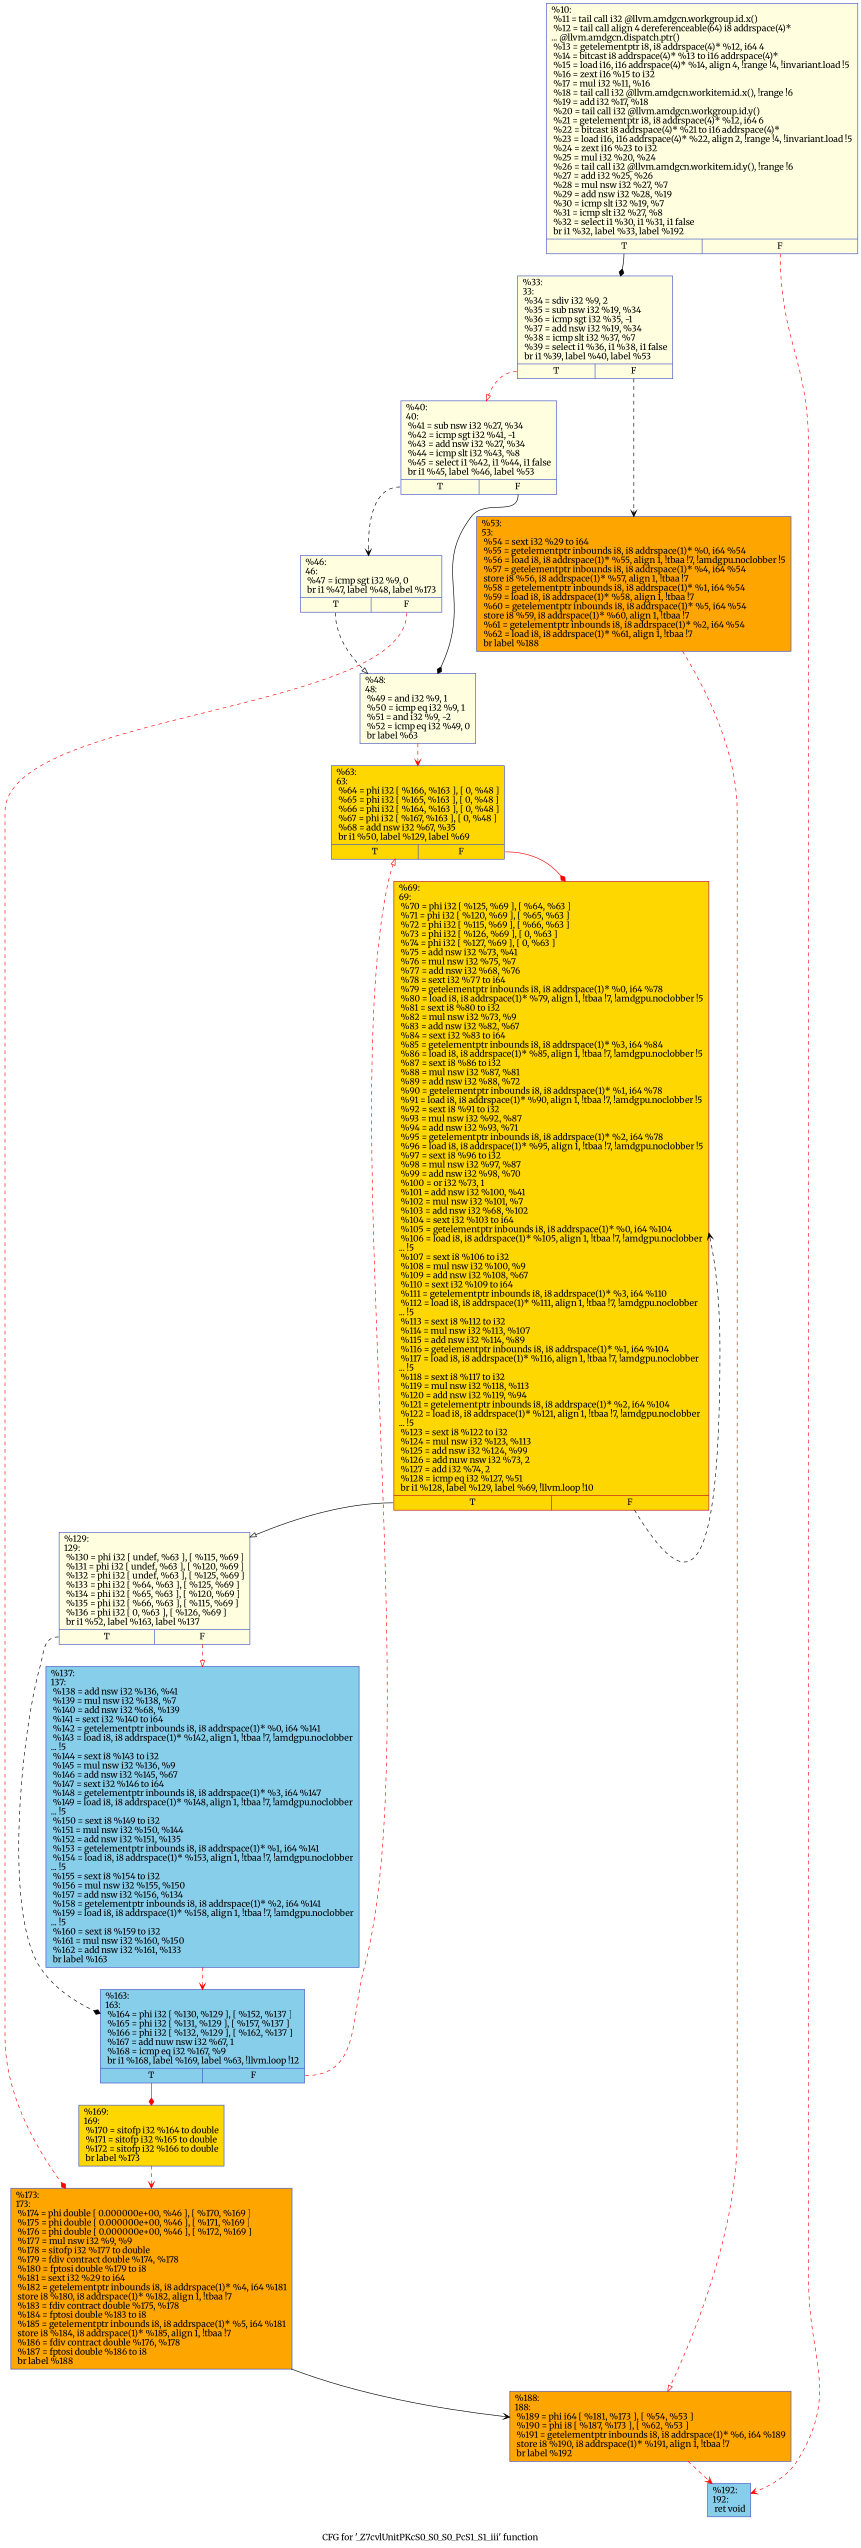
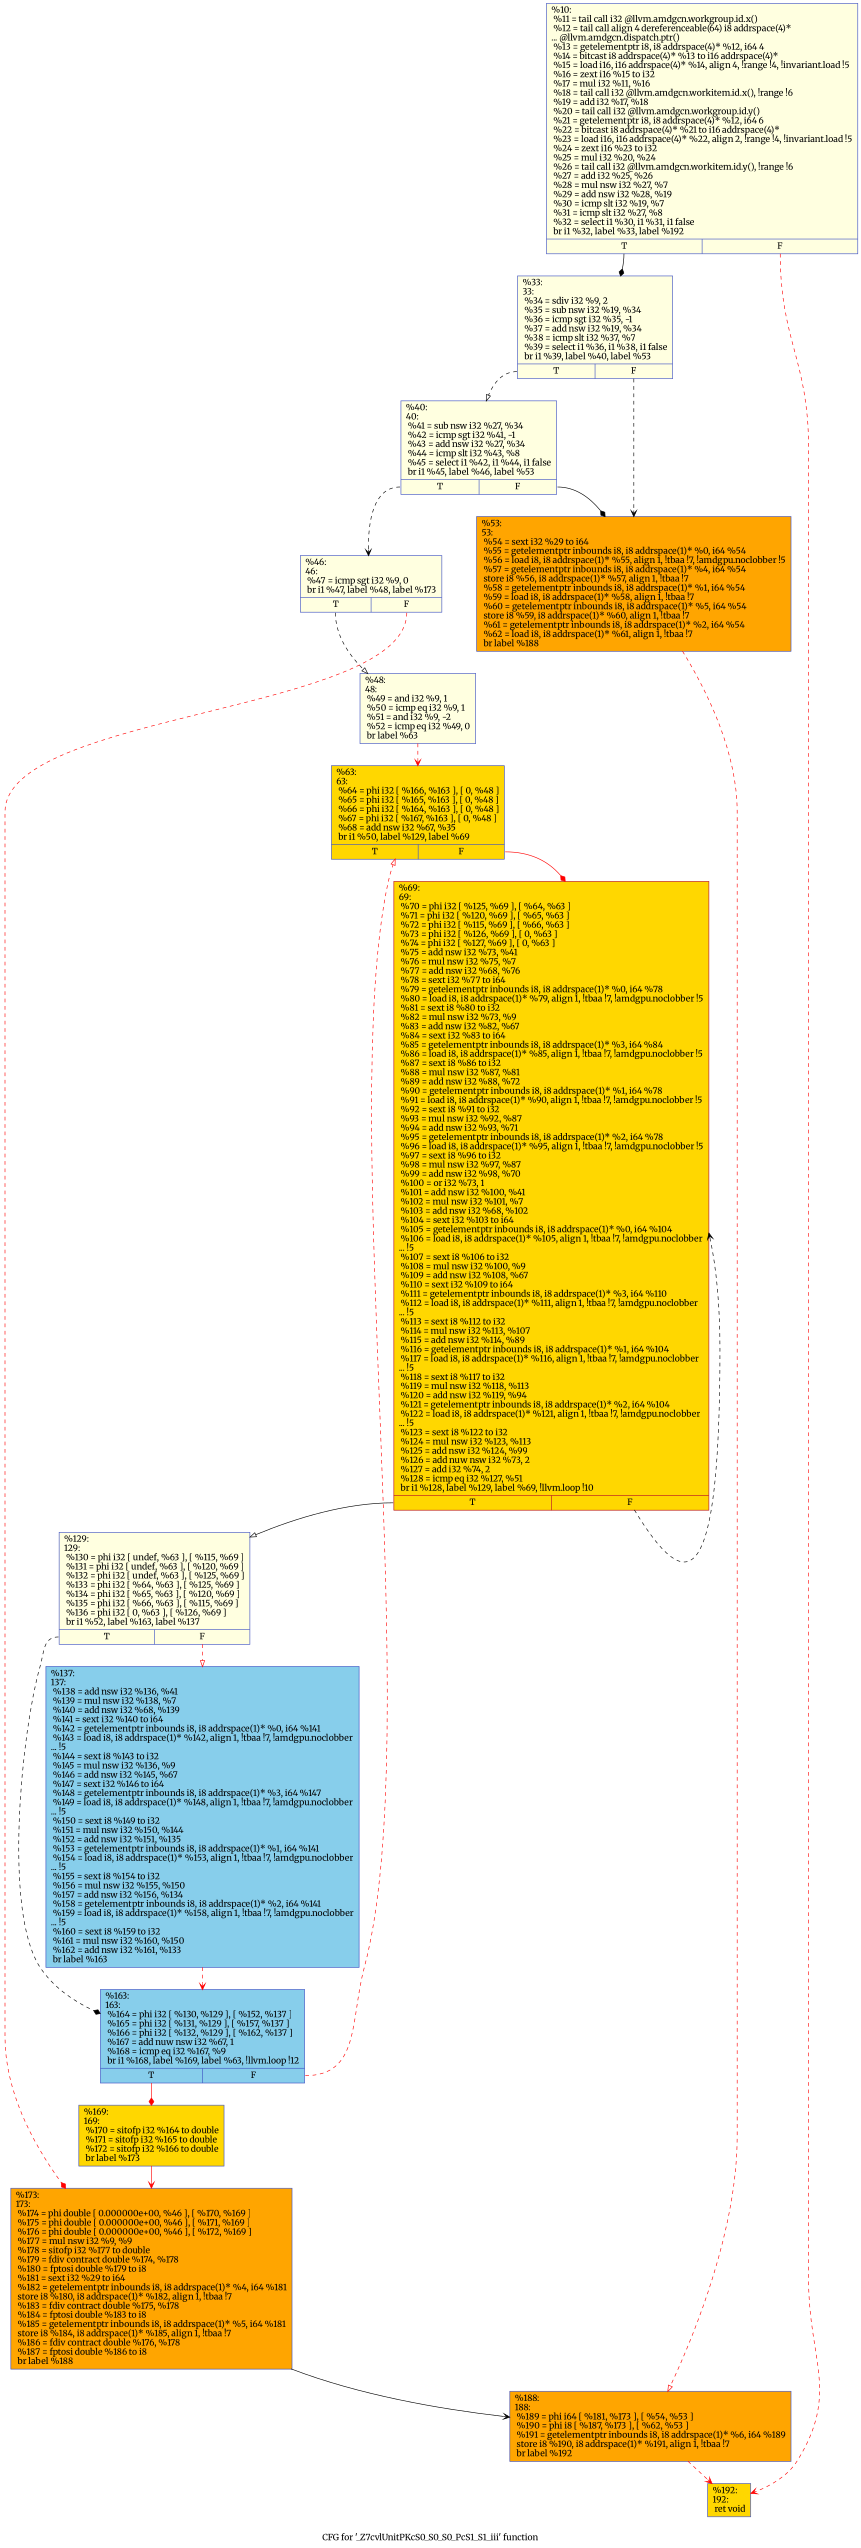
(499, 379) -> (499, 379)
(453, 562) -> (582, 494)
(151, 2174) -> (151, 2174)
(729, 2500) -> (729, 2500)
